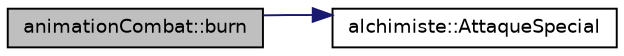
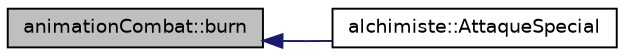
(288, 15) -> (307, 41)
